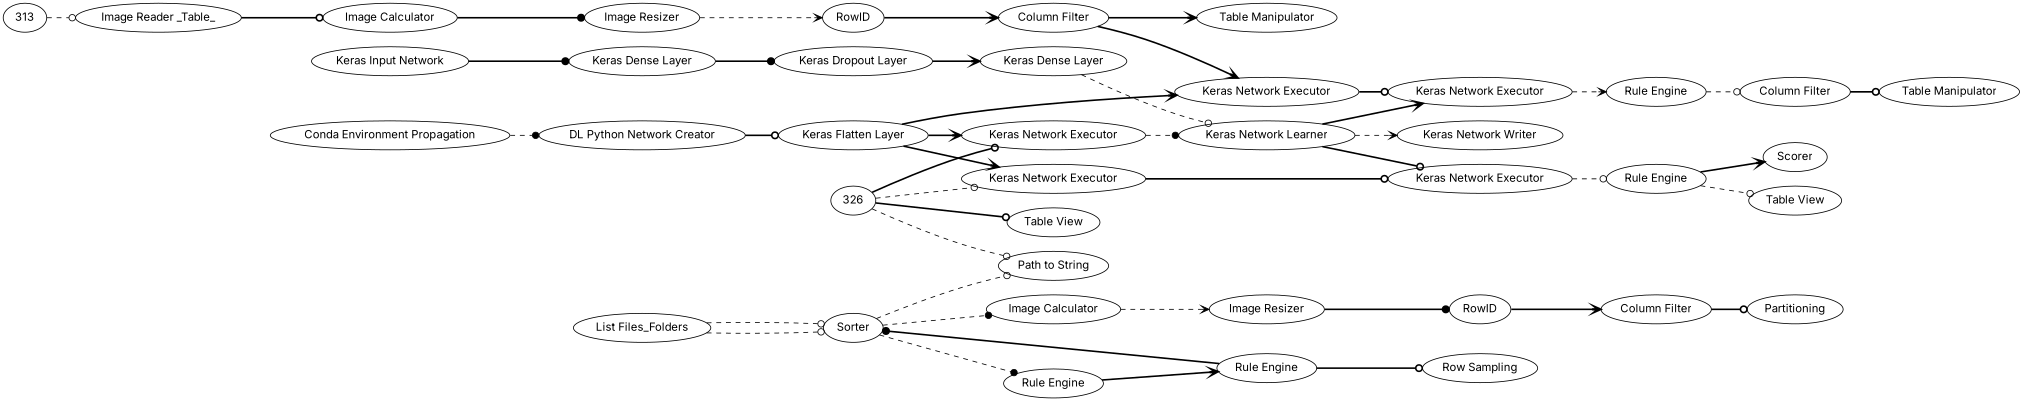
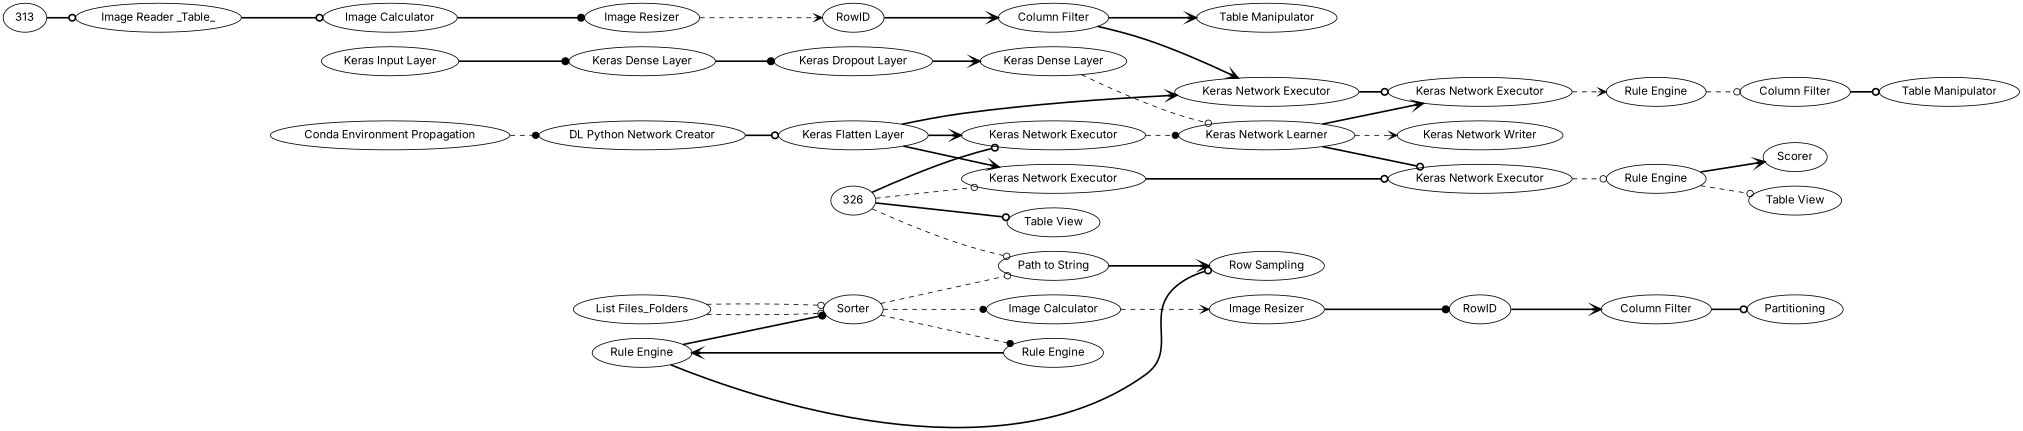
(58, 18) -> (58, 18)
(390, 61) -> (390, 61)
none -> (1155, 266)
